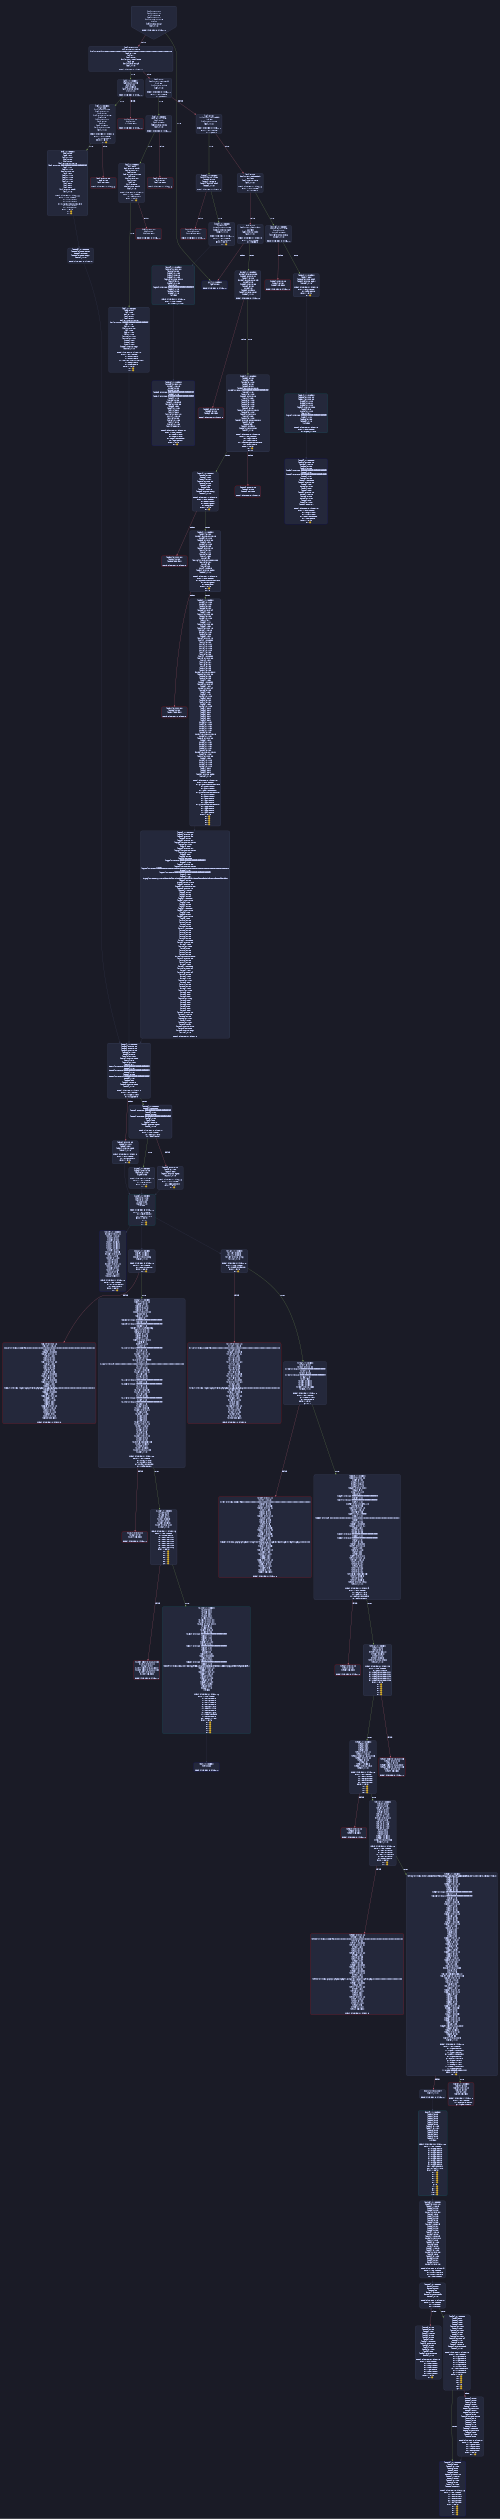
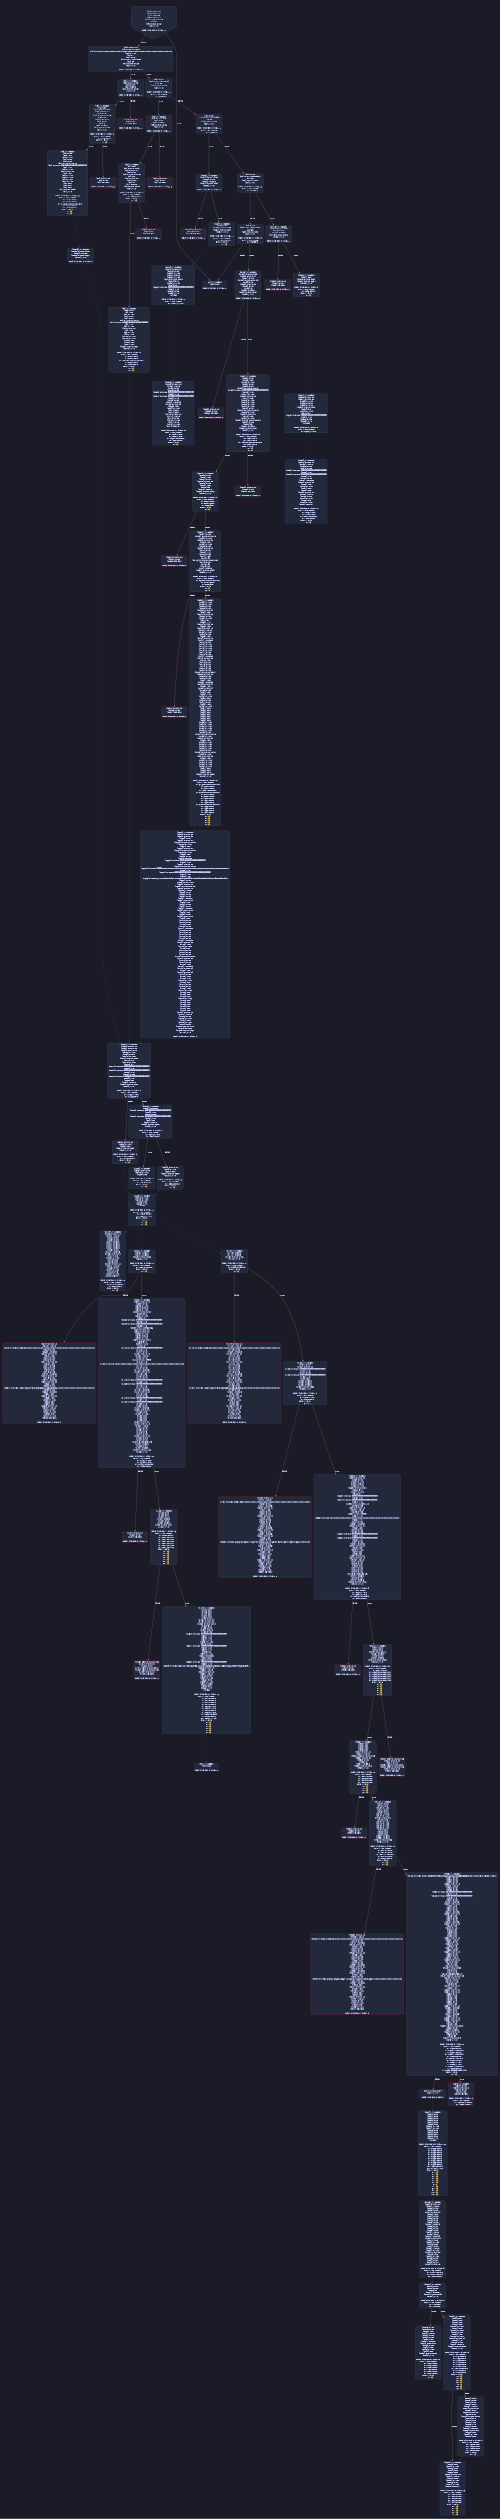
(433, 2094) -> (433, 2094)
